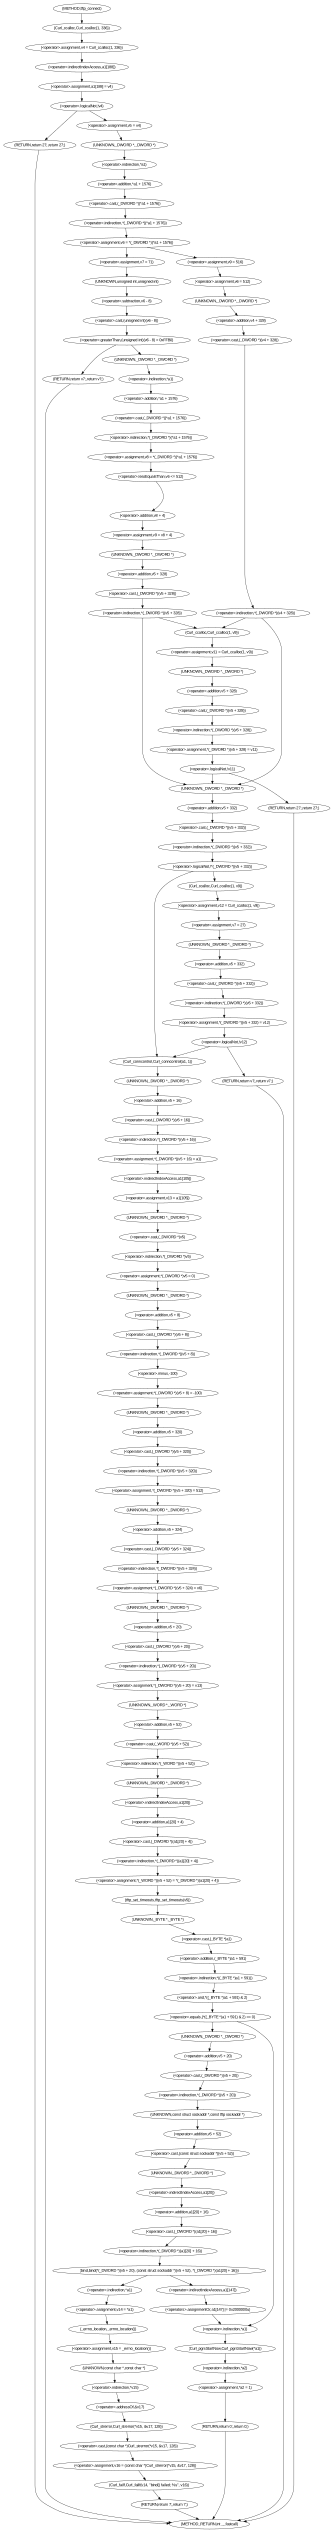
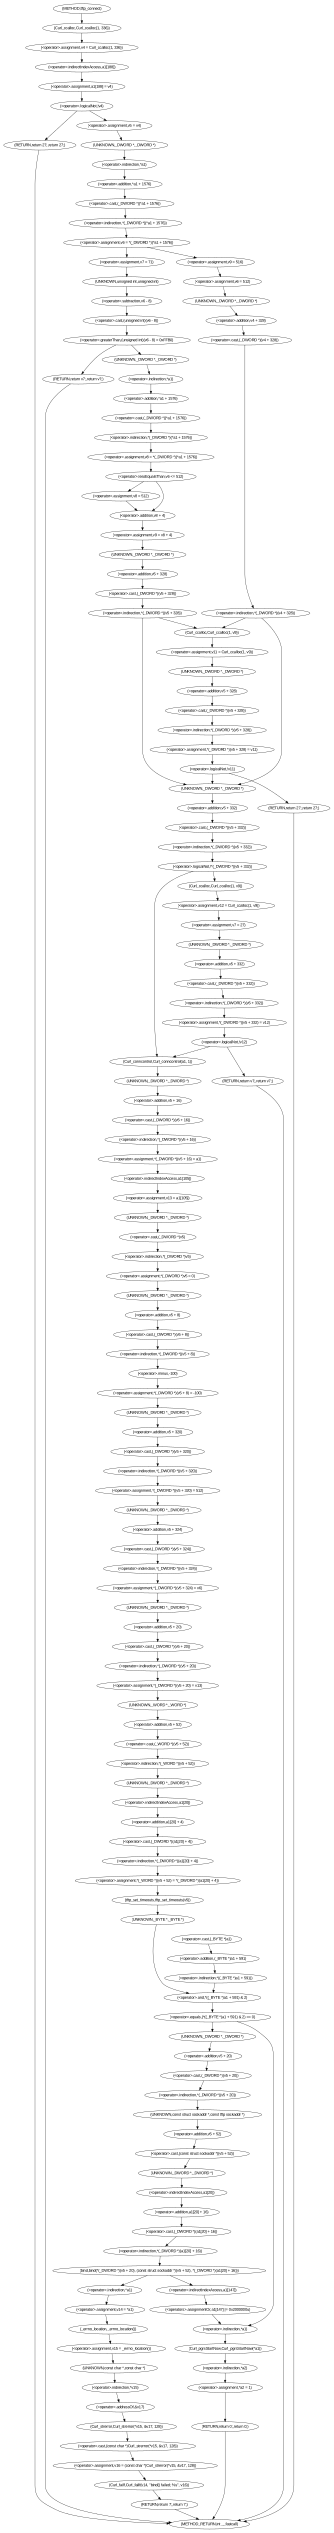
none -> (121, 496)
(181, 1929) -> (155, 1968)
